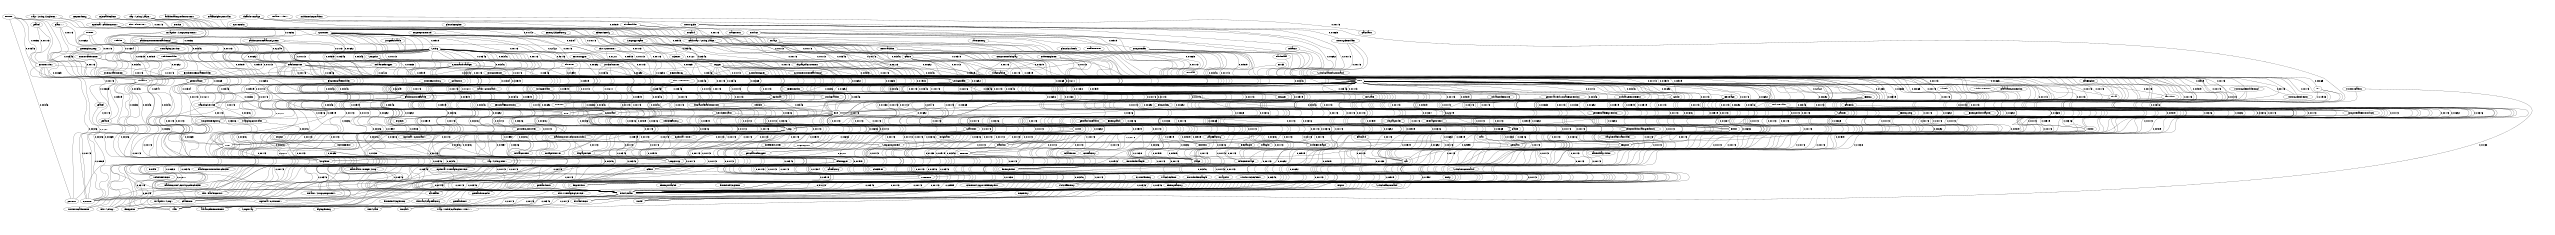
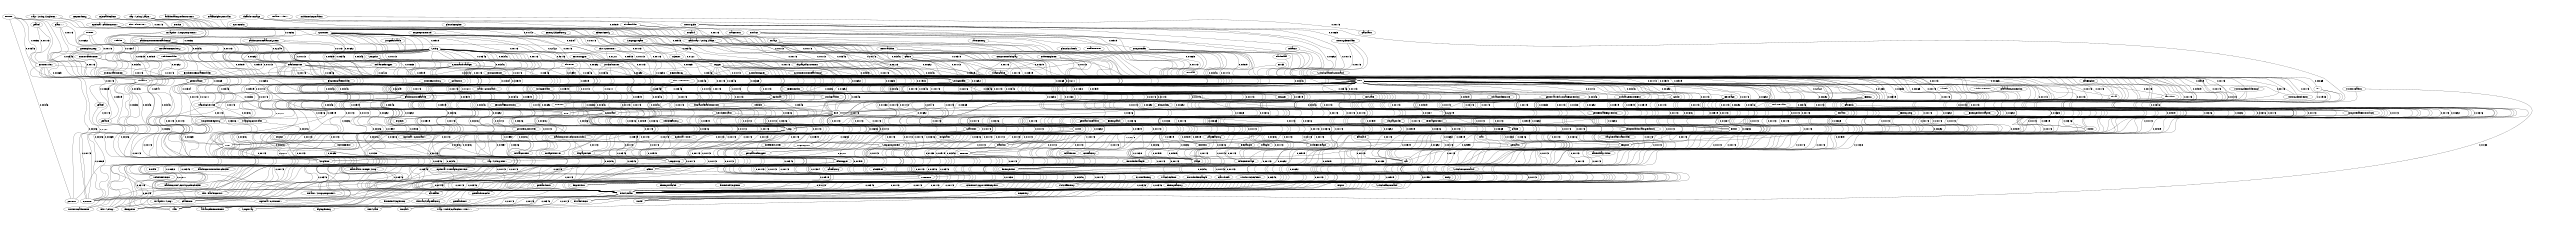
(170, 49) -> (170, 49)
(693, 71) -> (760, 78)
(1441, 101) -> (1743, 108)
(1842, 113) -> (1842, 113)
(1467, 149) -> (1300, 118)
(1224, 177) -> (1224, 177)
(950, 185) -> (950, 185)
(571, 193) -> none
